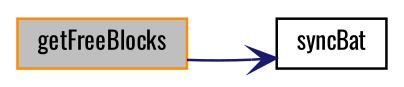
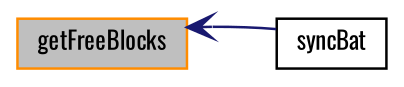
(219, 60) -> (244, 27)
